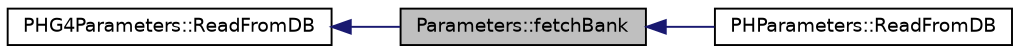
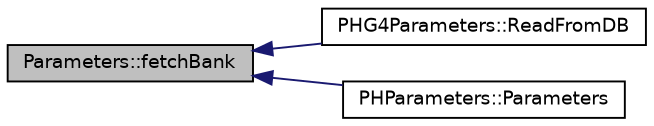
(376, 27) -> (297, 46)
(863, 27) -> (484, 100)
